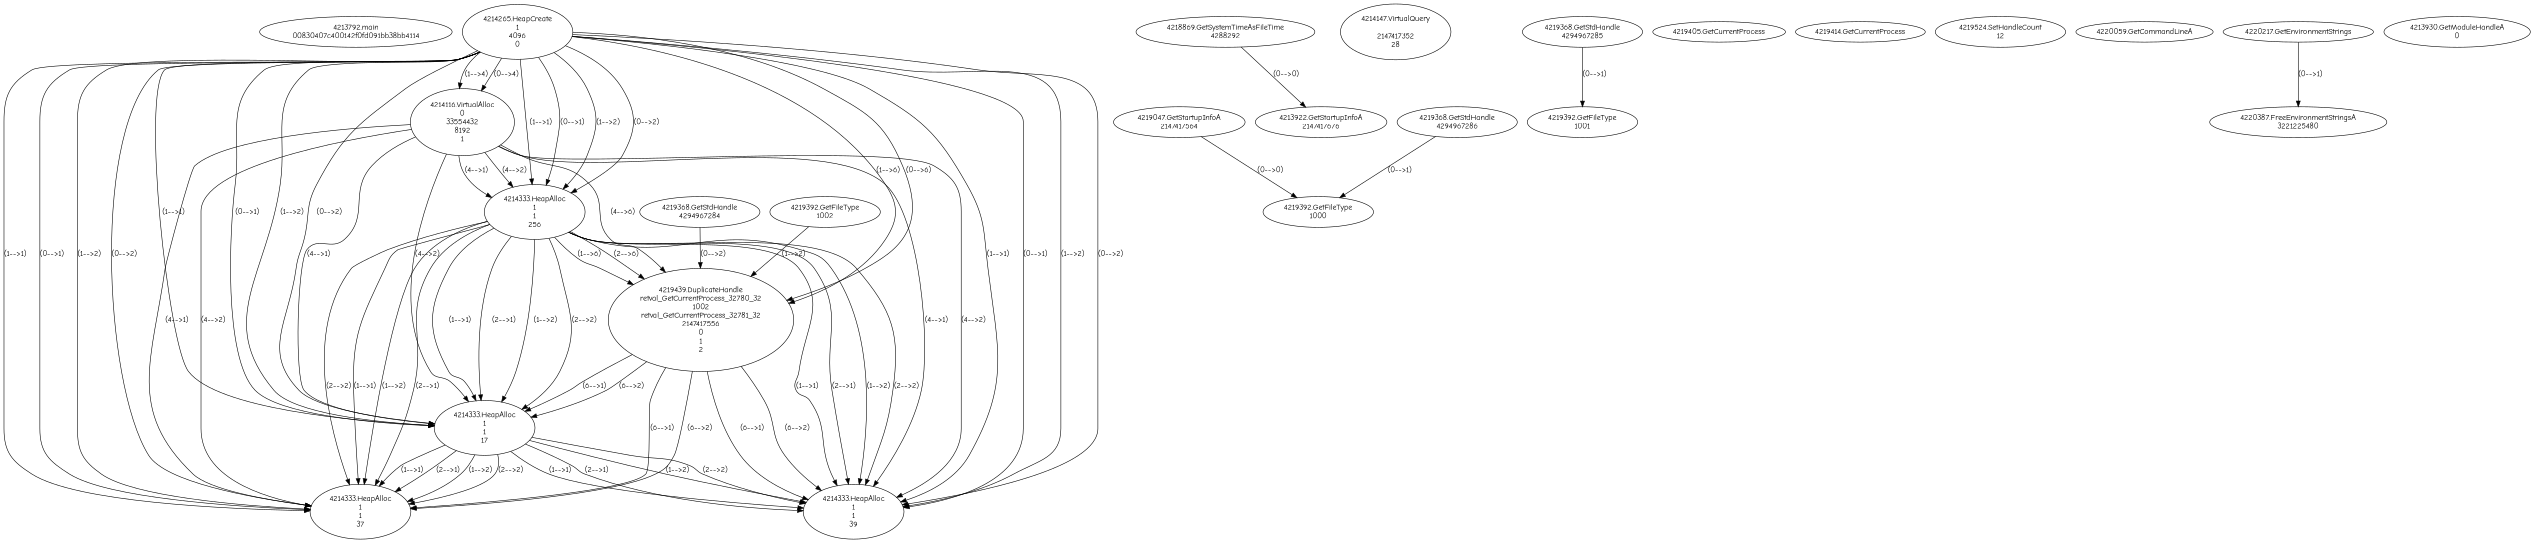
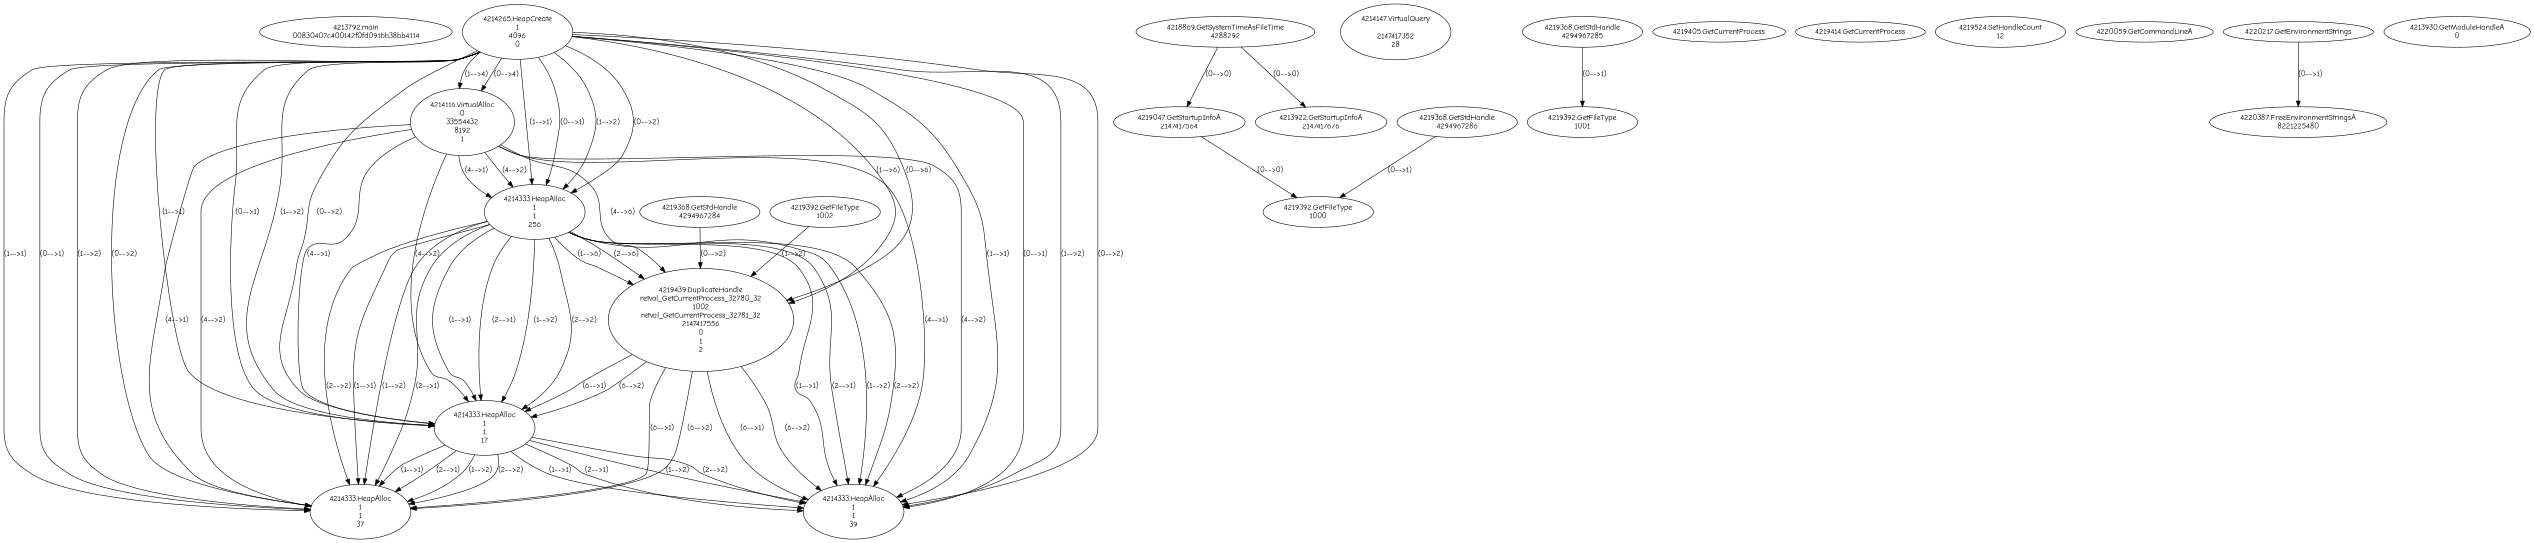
none -> (1204, 74)
(2298, 122) -> (2298, 122)
